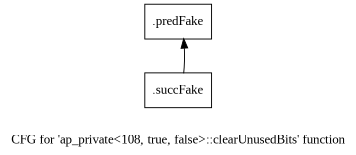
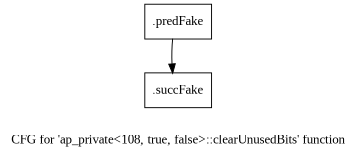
(184, 61) -> (172, 51)
